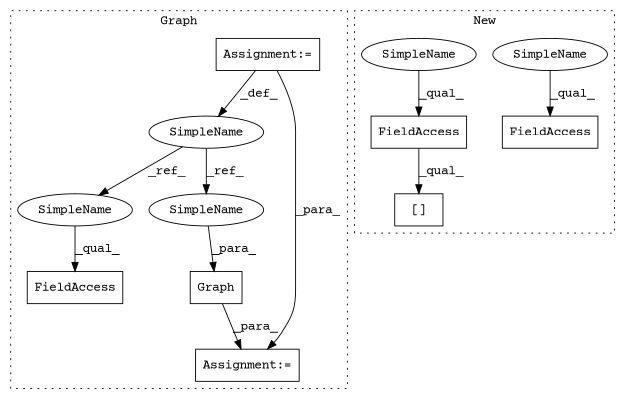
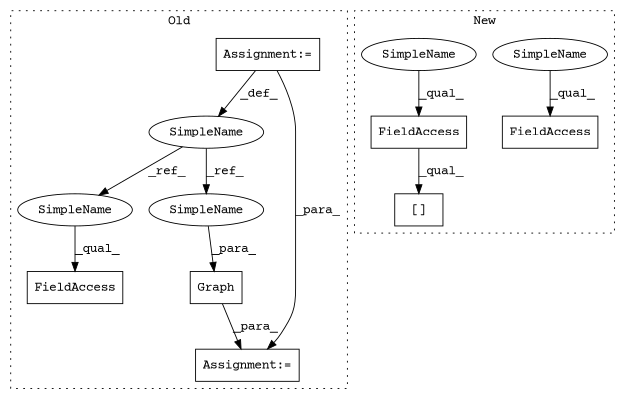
(179, 21) -> (179, 21)
